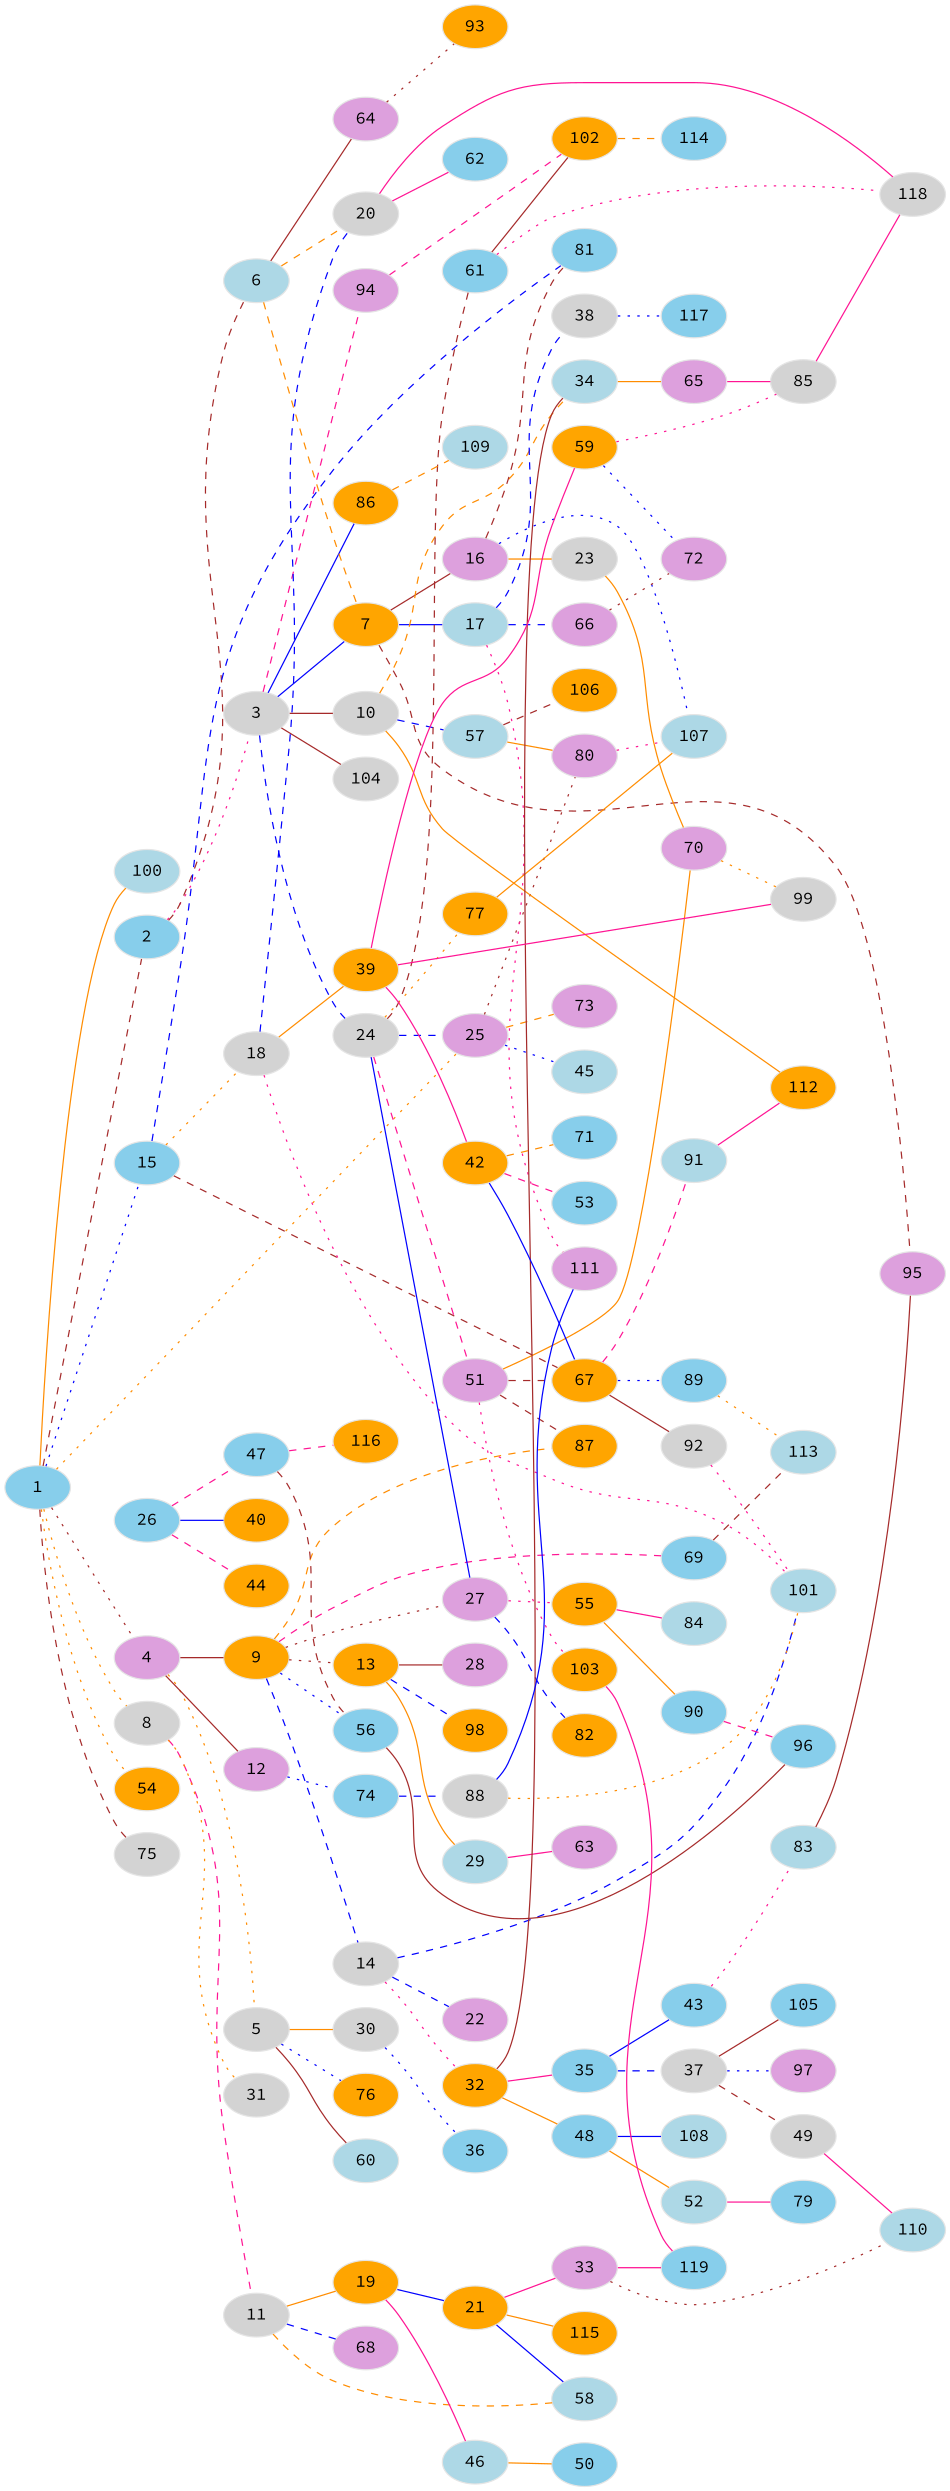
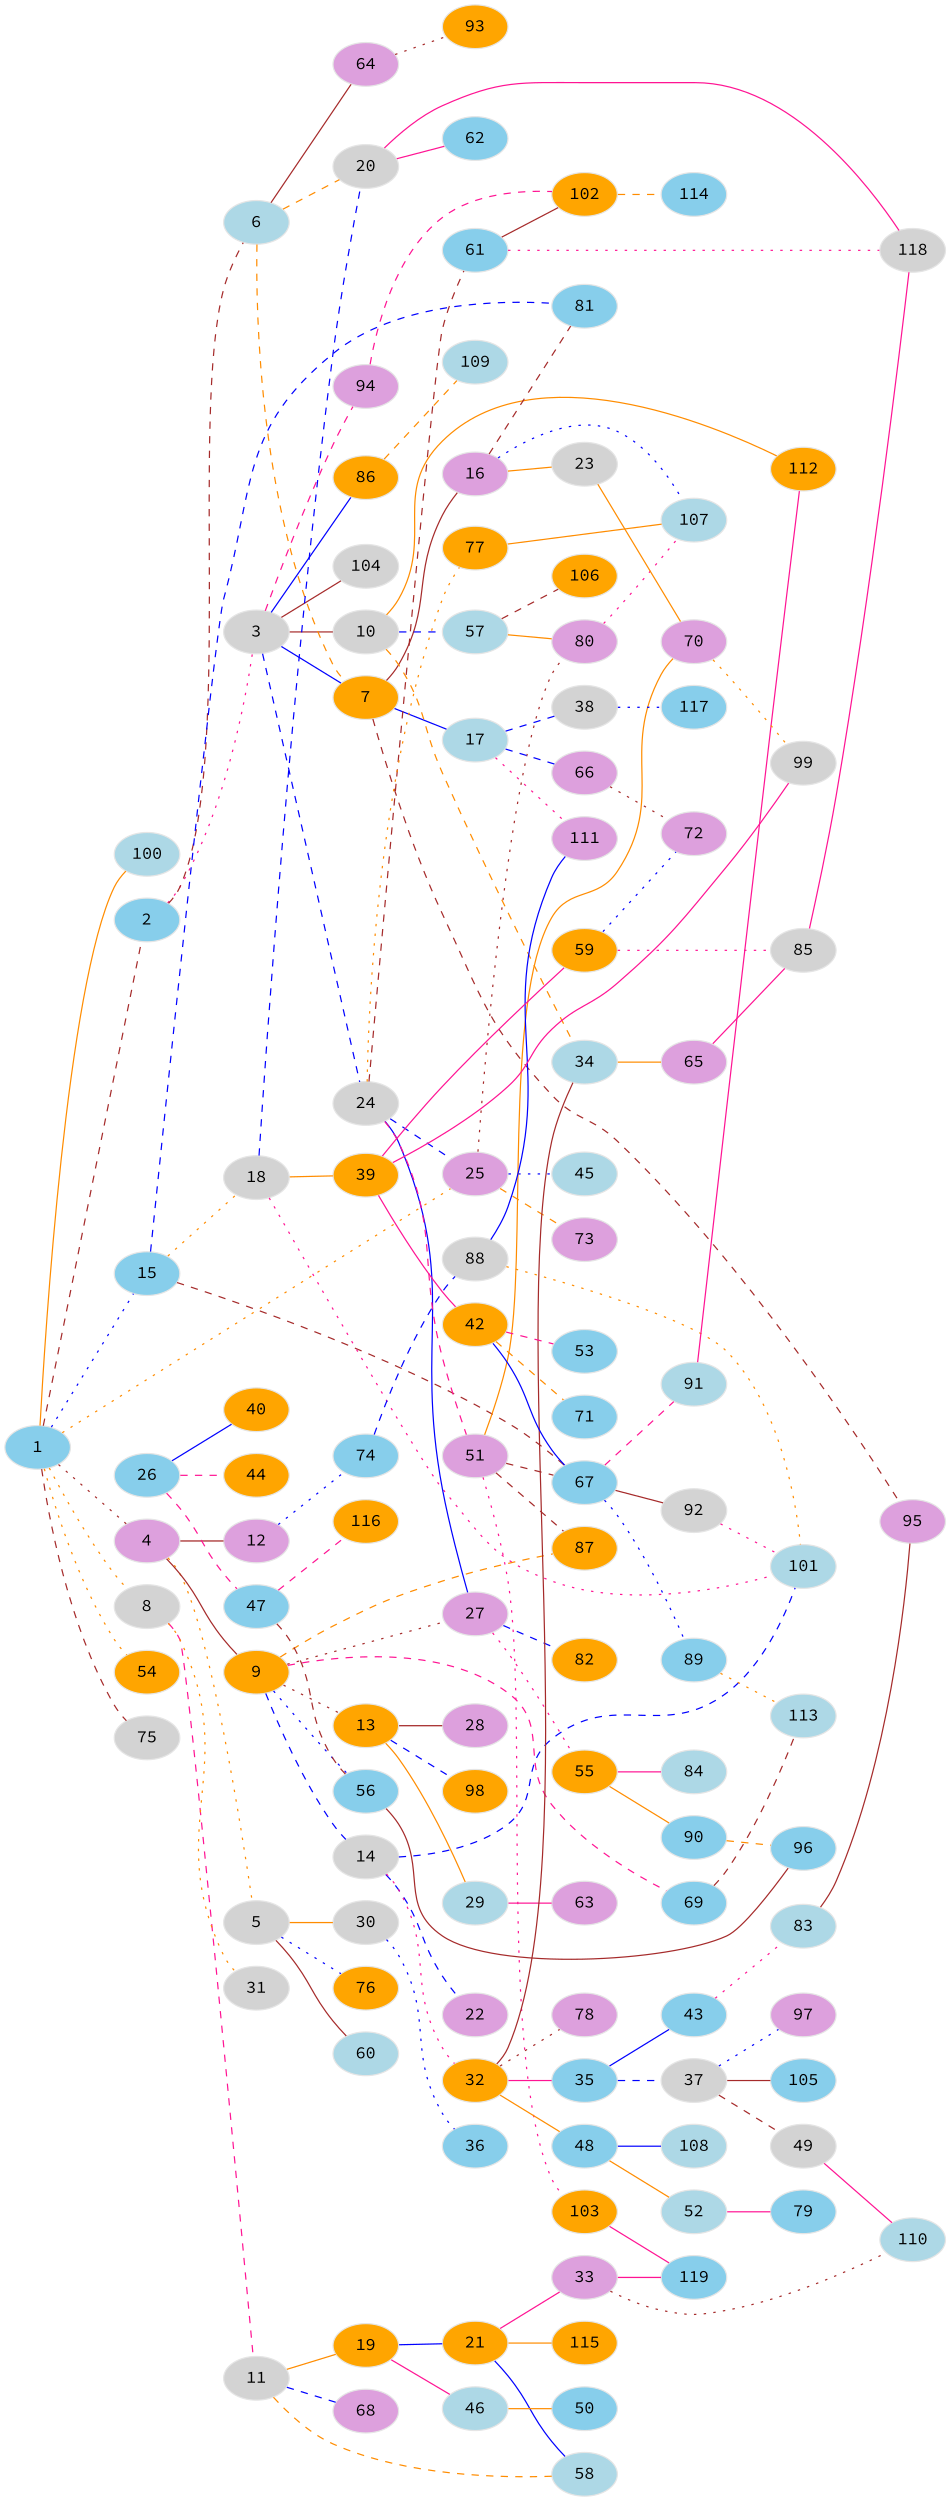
(585, 1381) -> (585, 1483)
(736, 1725) -> (753, 1843)
none -> (585, 2015)
